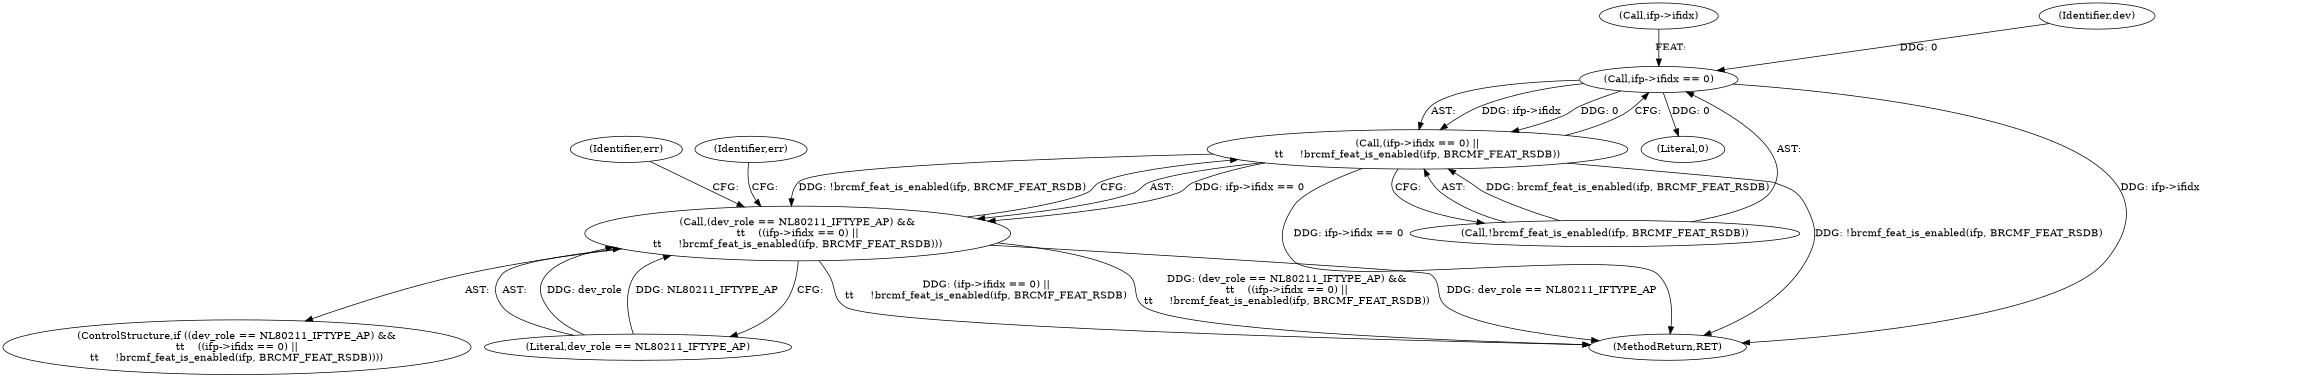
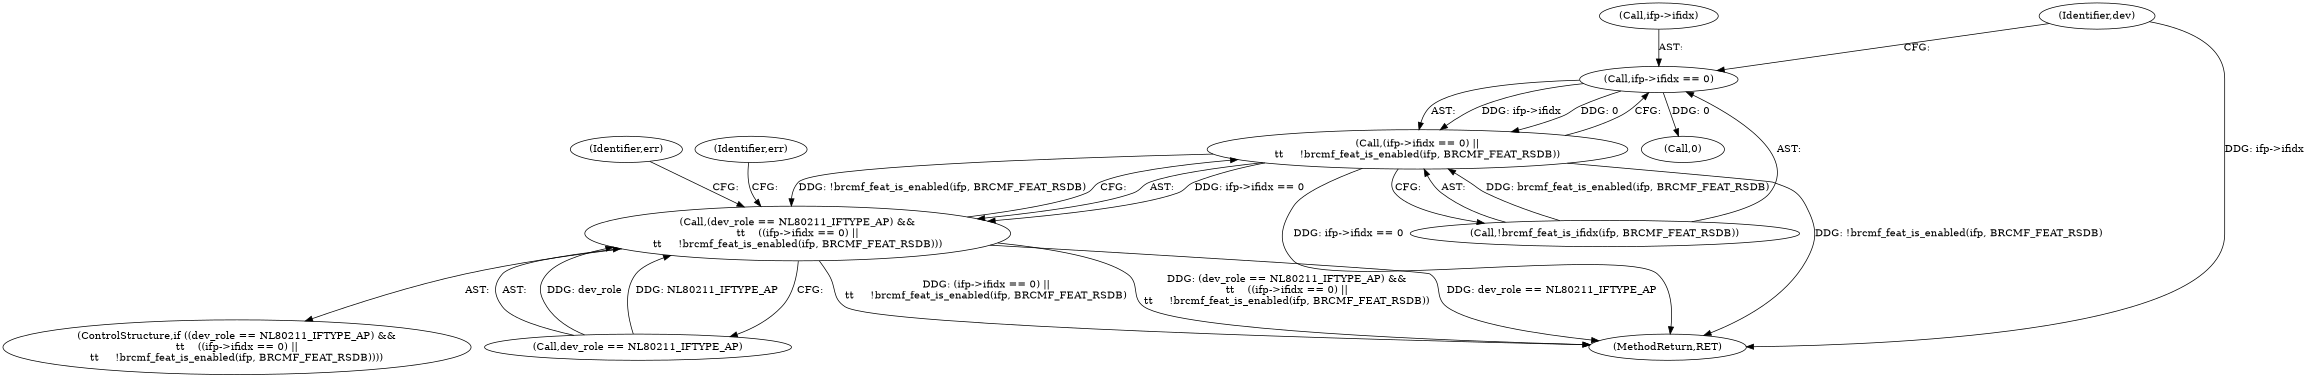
(1673, 48) -> (1673, 48)
(1919, 48) -> (1919, 48)
(1683, 149) -> (1683, 149)
(2123, 209) -> (2132, 306)
(1605, 233) -> (1605, 233)
(638, 347) -> (638, 347)
